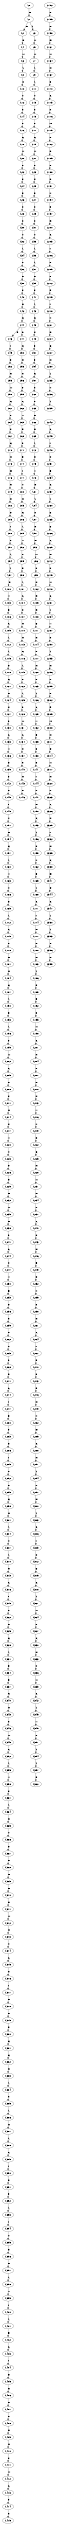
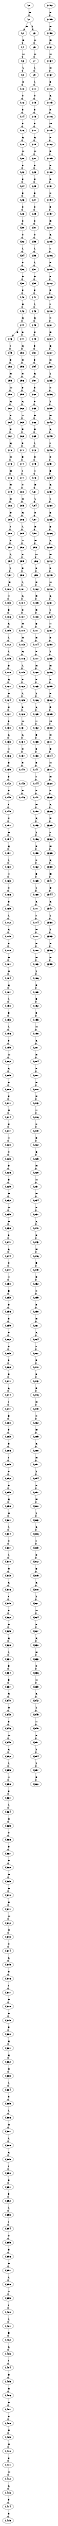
none -> (50, 415)
(22, 776) -> none
